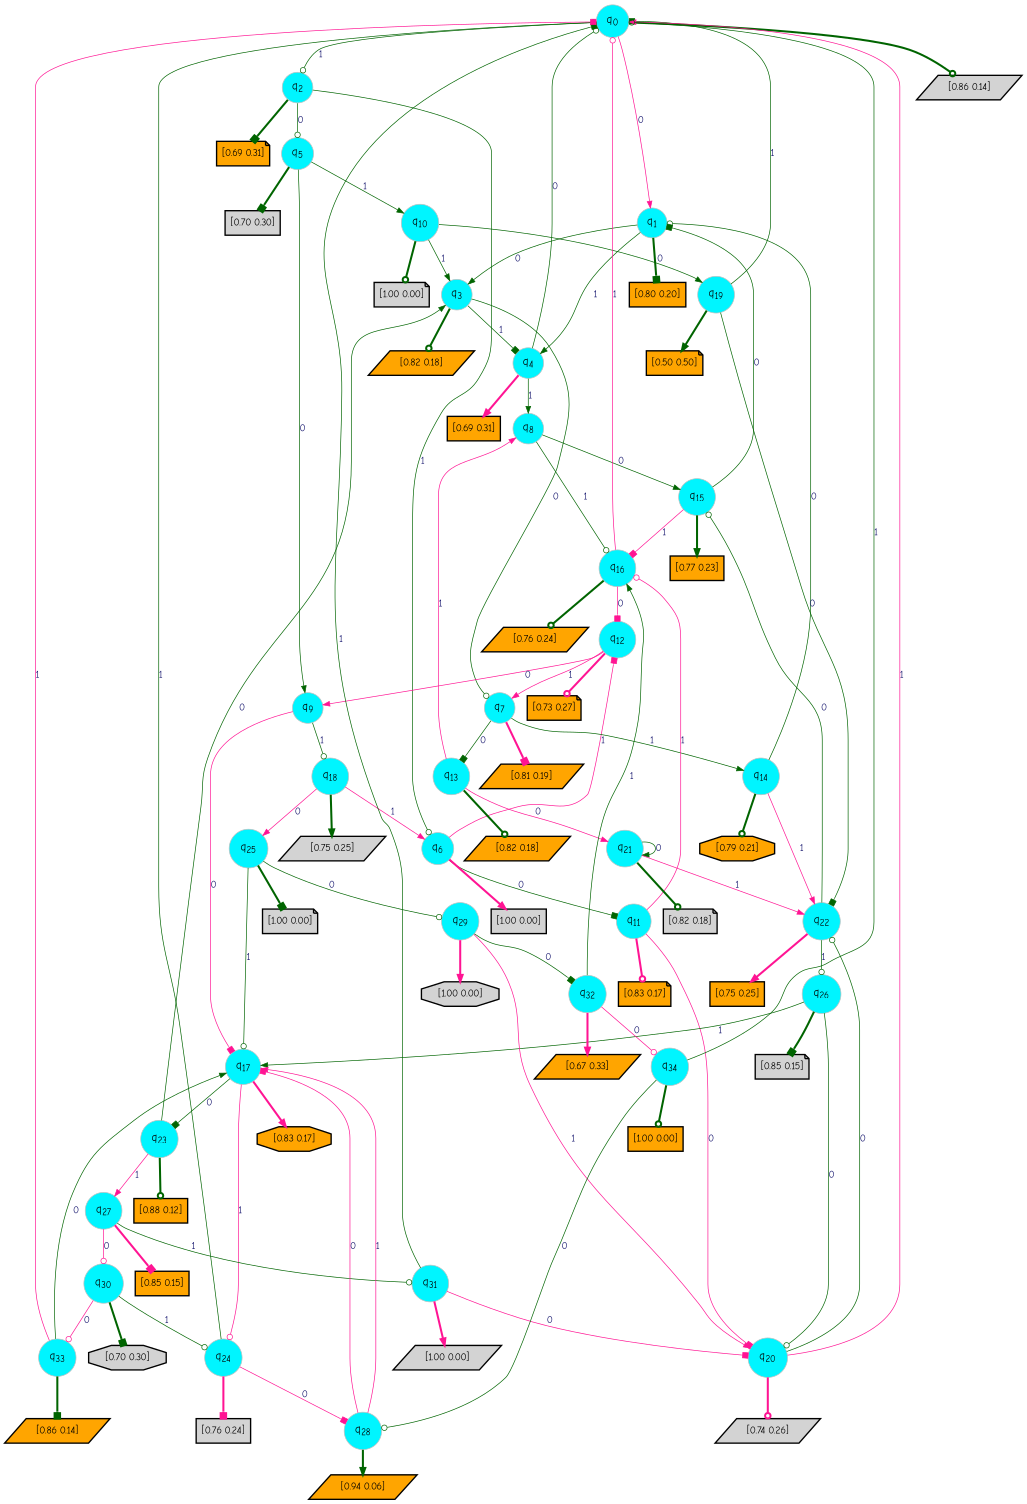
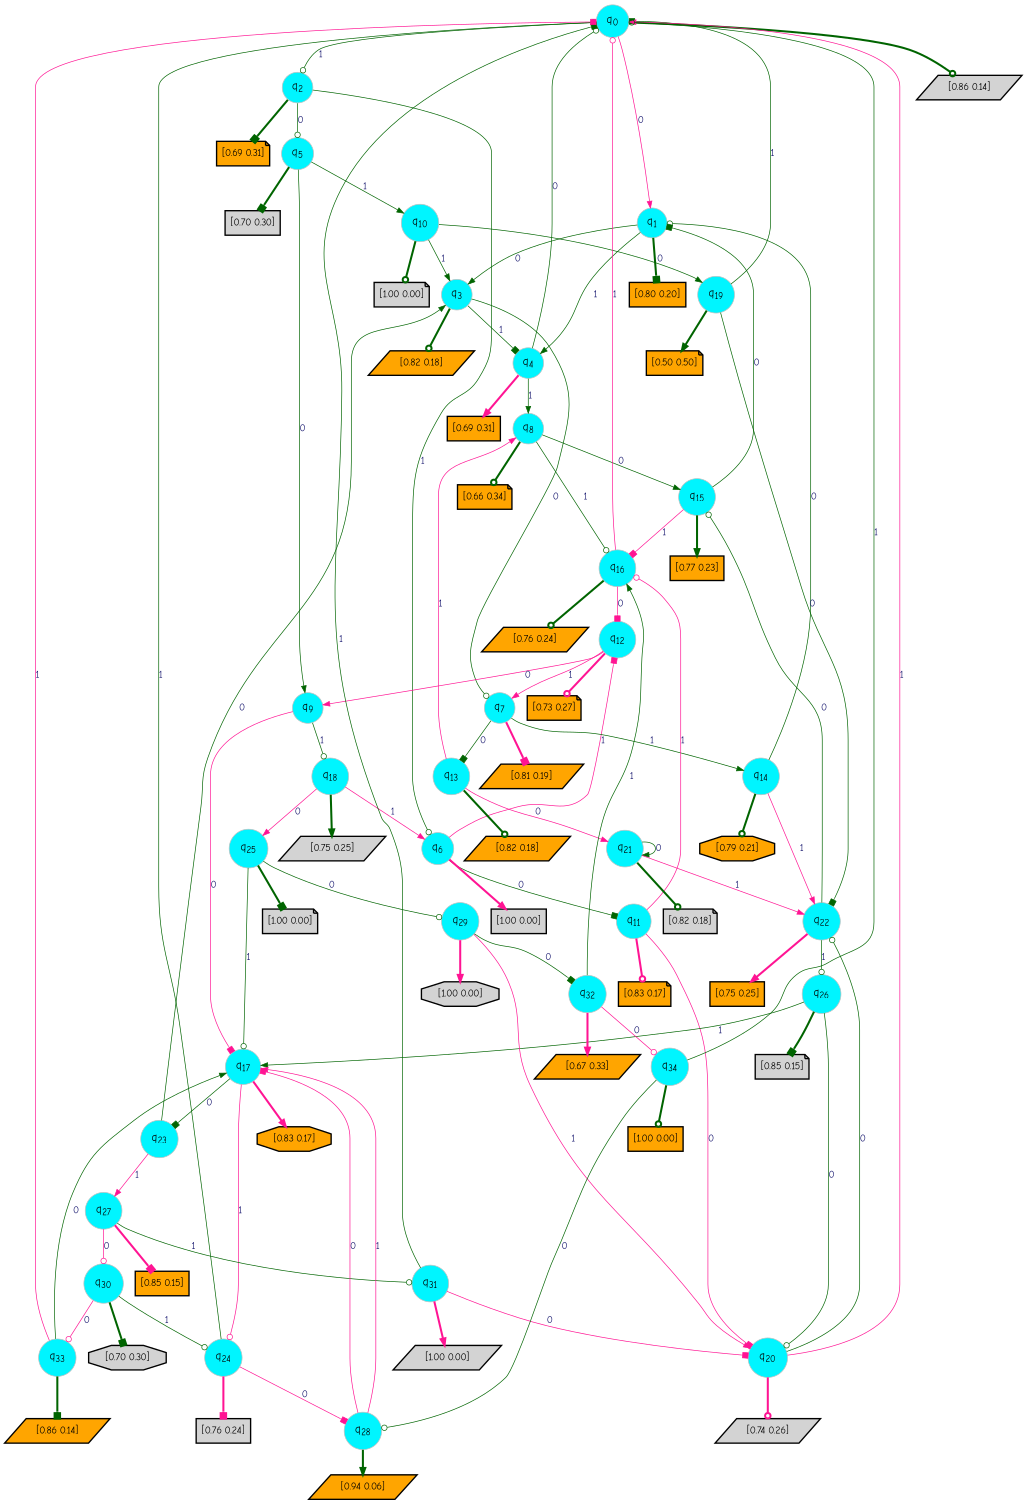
none -> (485, 497)
(161, 1211) -> none
